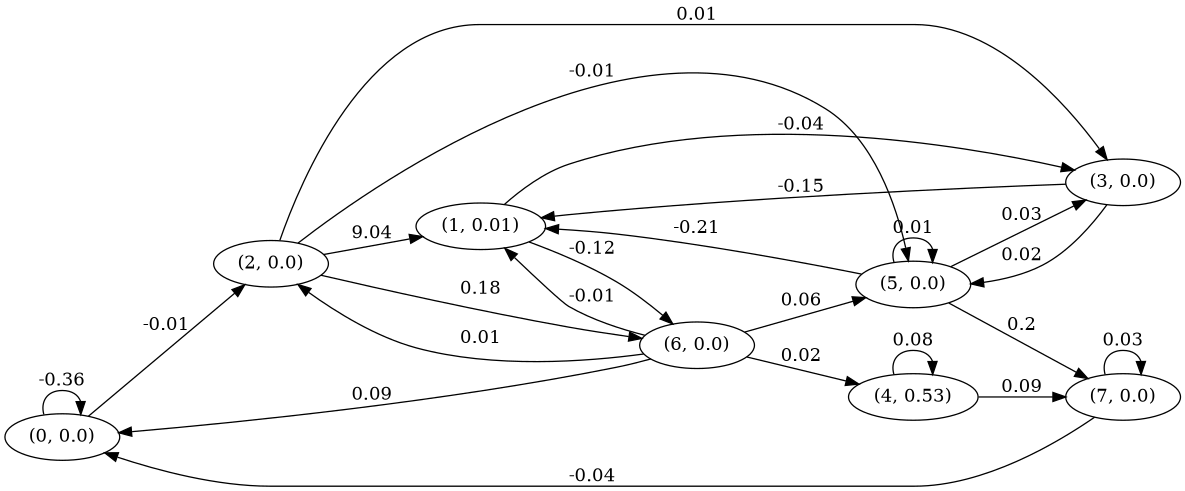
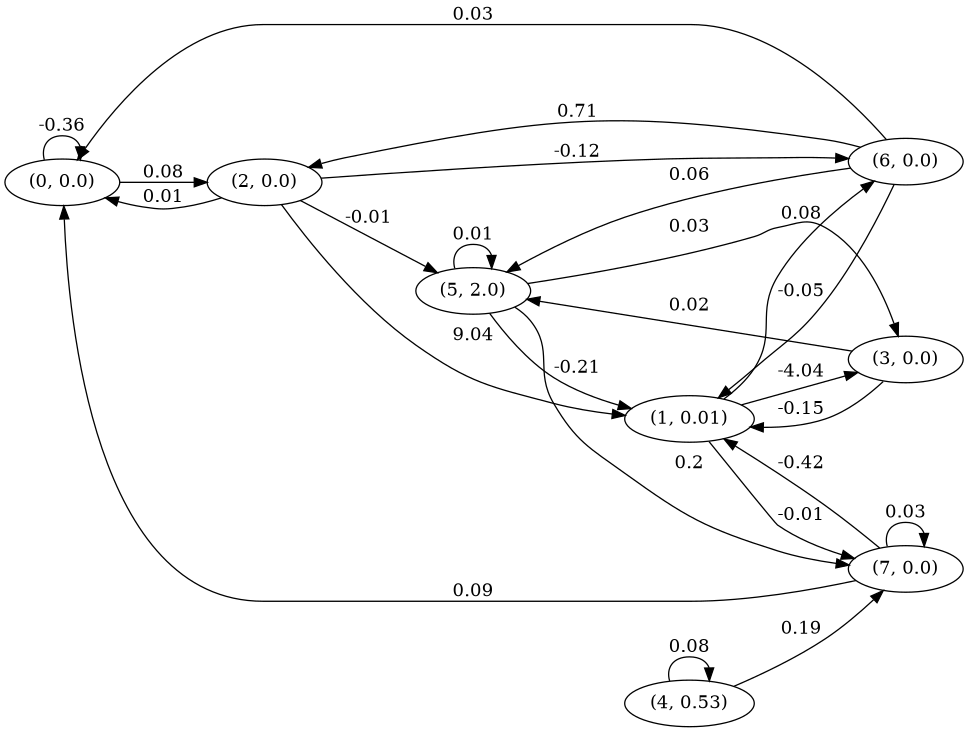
(656, 25) -> (170, 209)
(801, 125) -> (801, 372)
(593, 249) -> (801, 214)
(913, 284) -> (473, 291)
(481, 289) -> (578, 152)
(593, 297) -> (801, 292)
(167, 325) -> (163, 173)
(481, 338) -> (578, 112)
(796, 369) -> none
(1022, 387) -> (801, 629)
(372, 395) -> (473, 15)
(593, 476) -> (473, 592)
none -> (809, 494)
none -> (766, 511)
